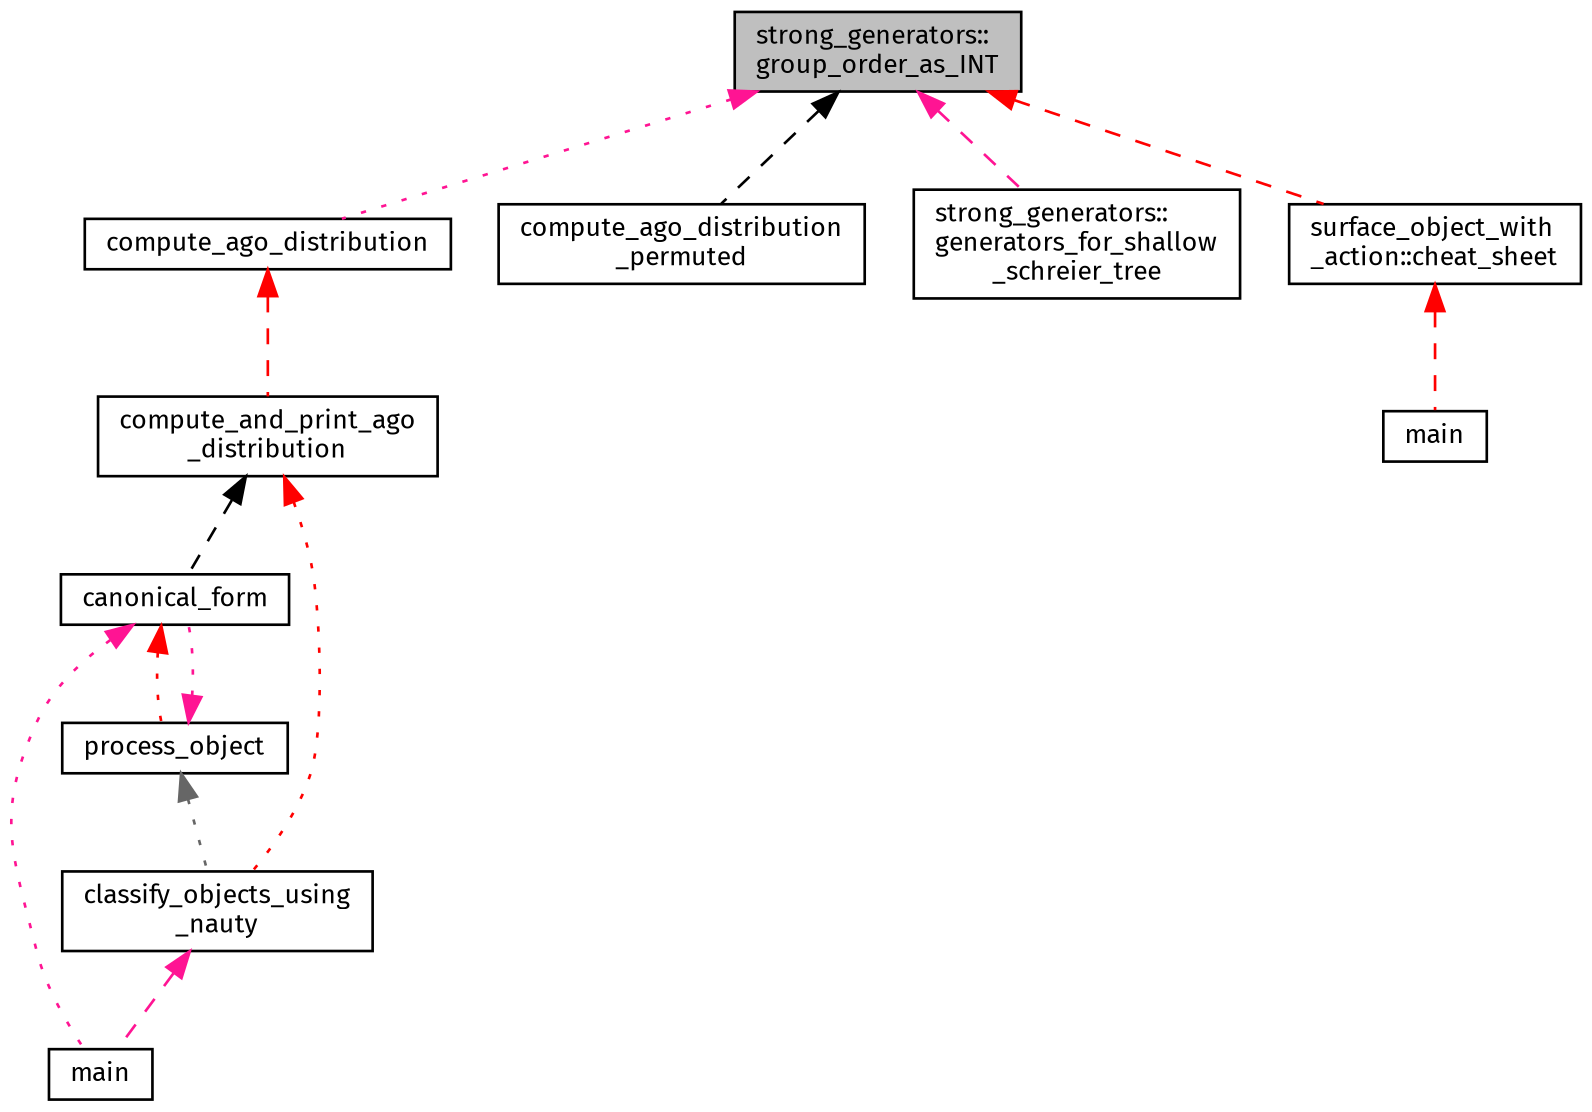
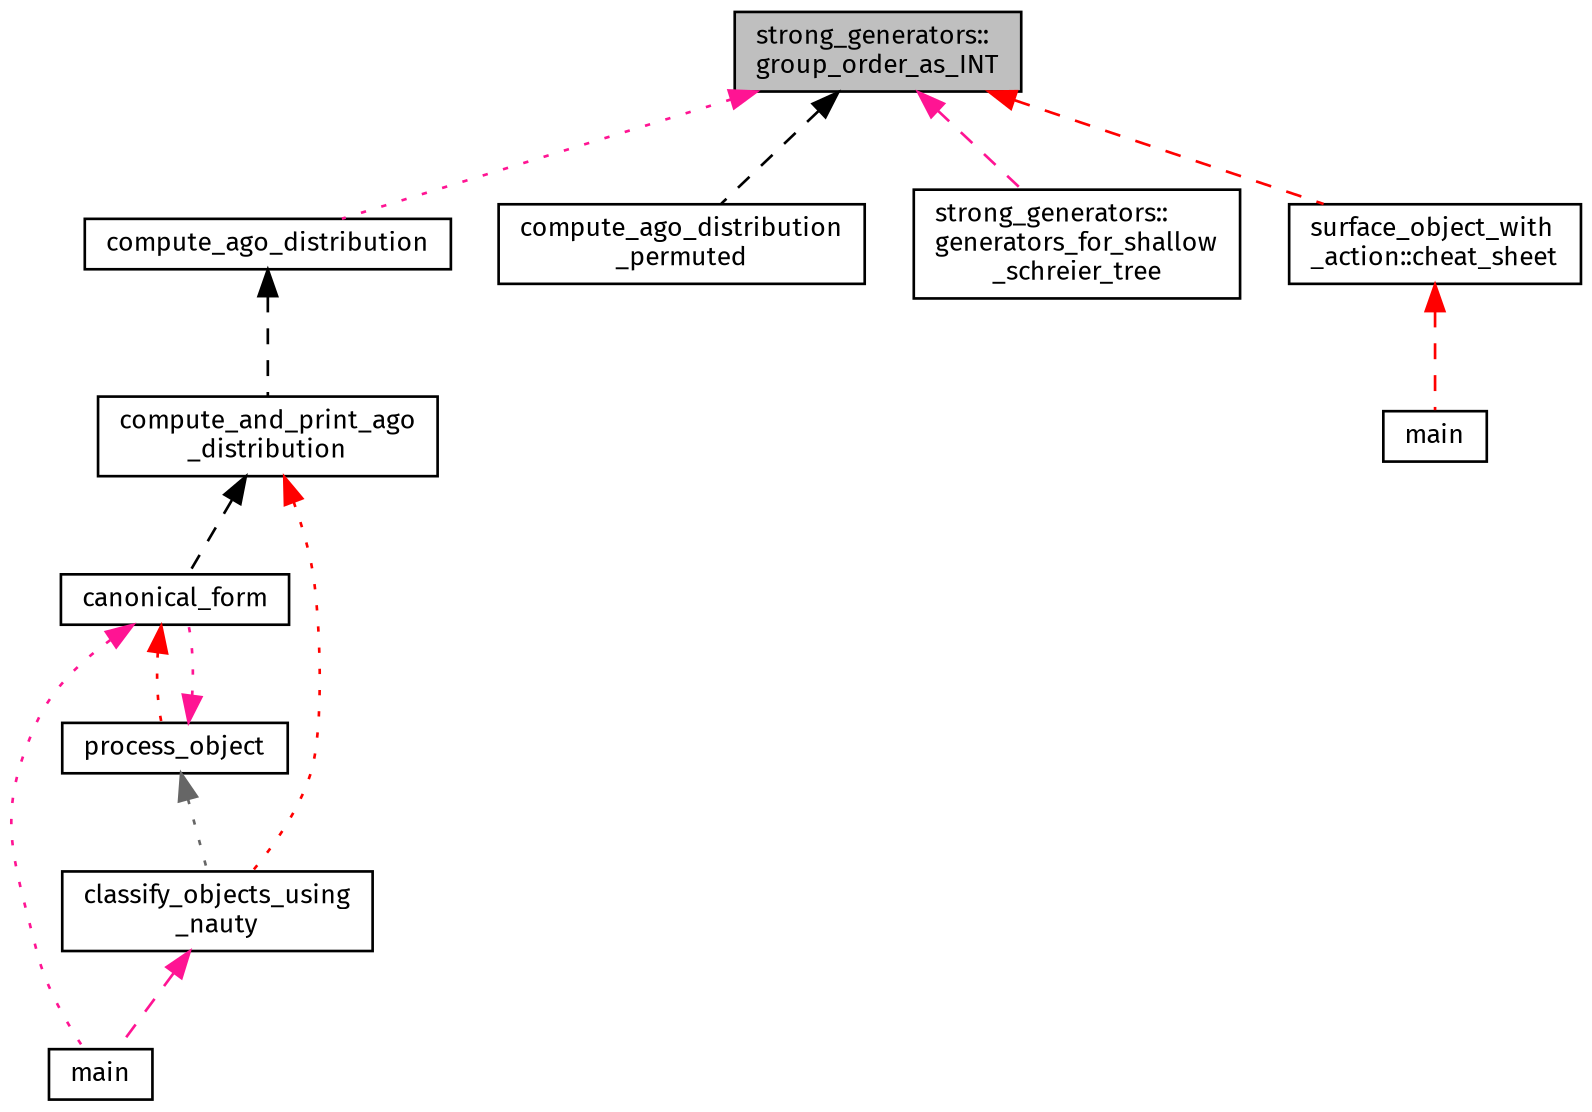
(268, 346) -> (268, 346)
